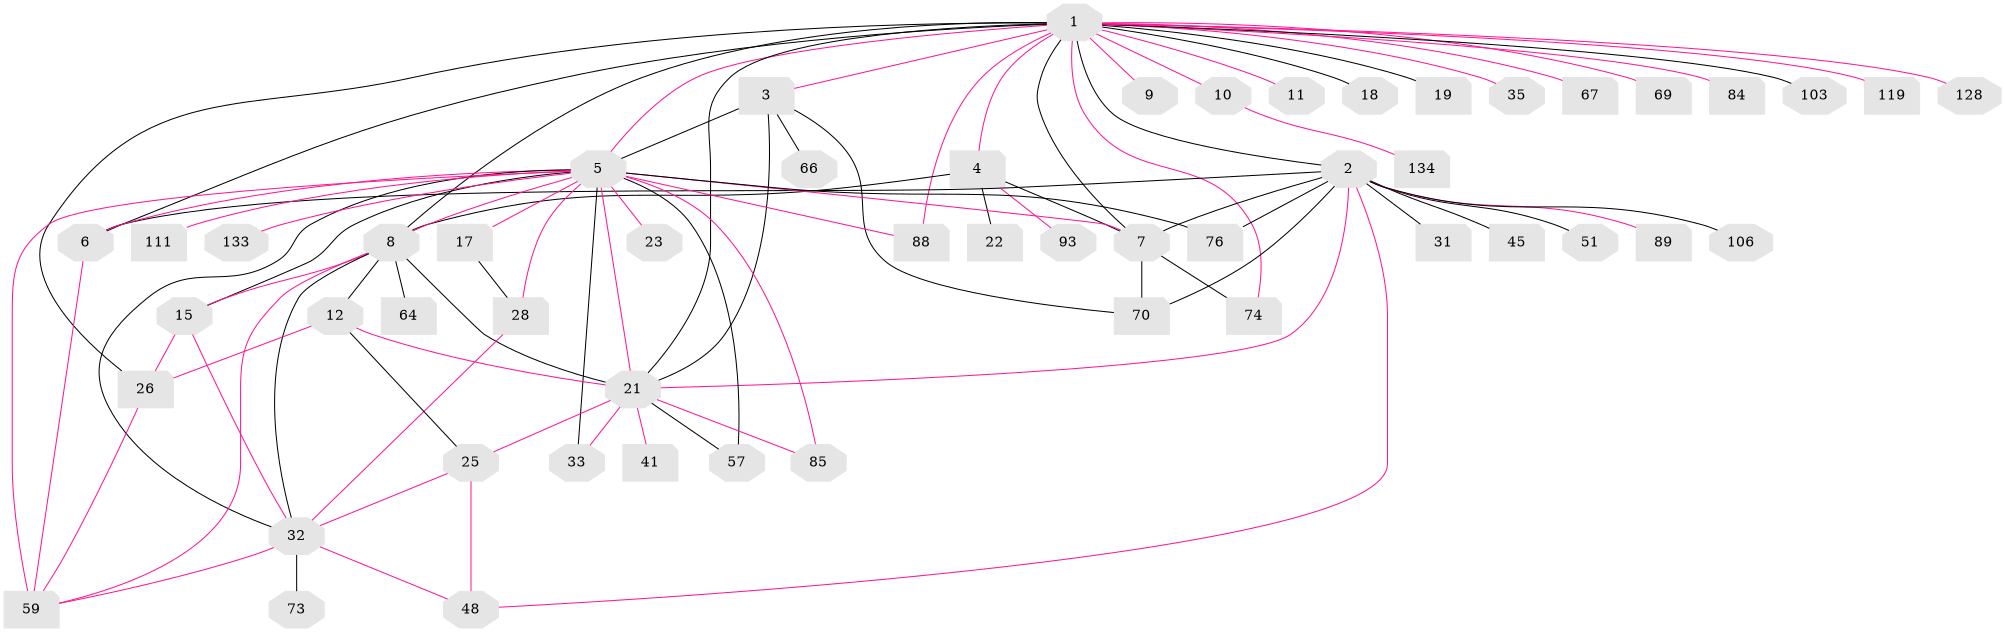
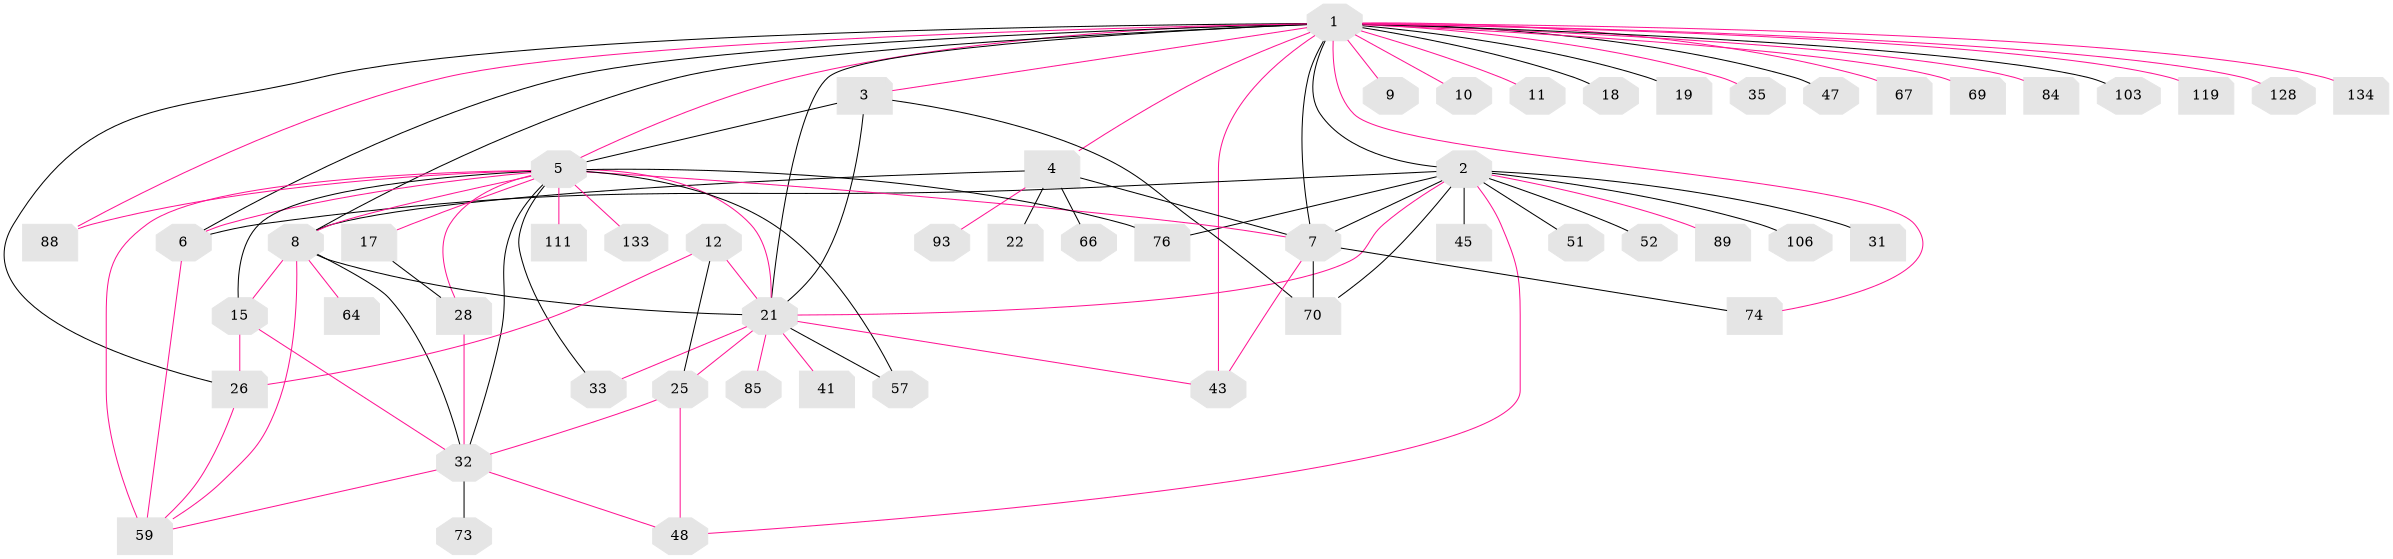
none -> (1831, 96)
(1319, 132) -> (1947, 38)
(788, 133) -> (1070, 204)
(654, 243) -> none
none -> (1650, 243)
(363, 279) -> none
(400, 279) -> (324, 279)
(758, 282) -> none
none -> (1218, 389)
